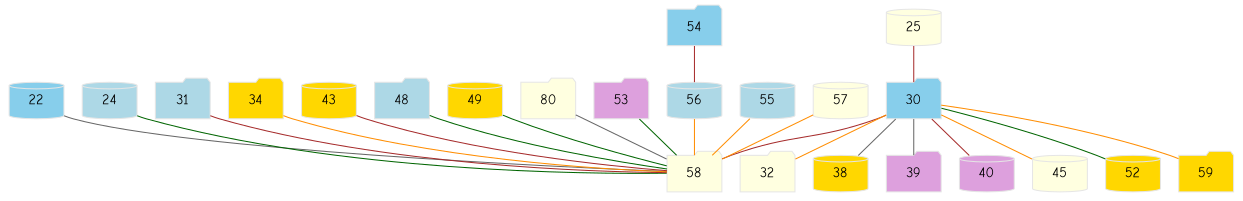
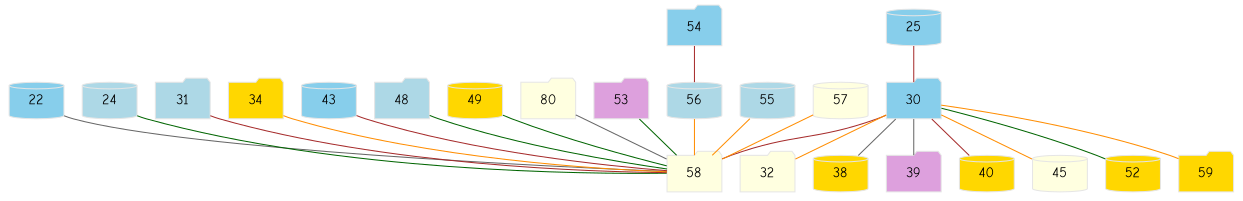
(914, 27) -> (914, 27)
(329, 101) -> (329, 101)
(987, 174) -> (987, 174)
